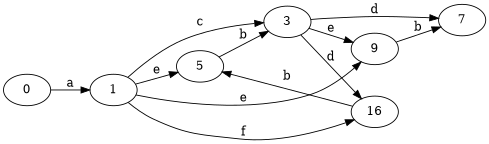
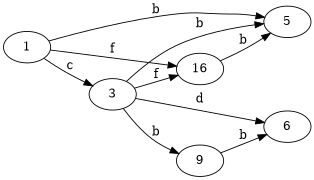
(462, 20) -> (287, 127)
(331, 28) -> (156, 132)
(240, 46) -> (185, 42)
(331, 57) -> (156, 75)
(157, 70) -> (156, 10)
(27, 90) -> none
(249, 105) -> none
